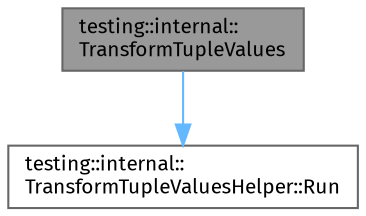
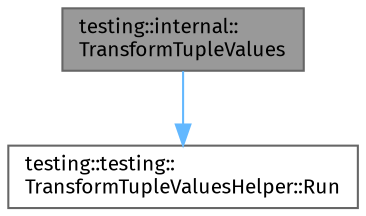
(183, 177) -> (183, 177)
